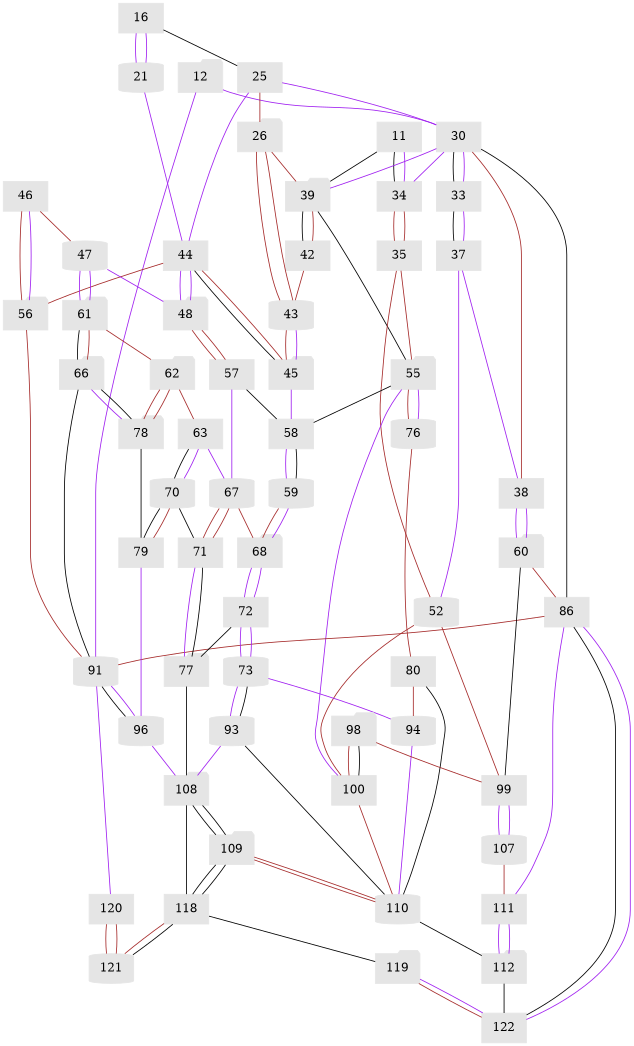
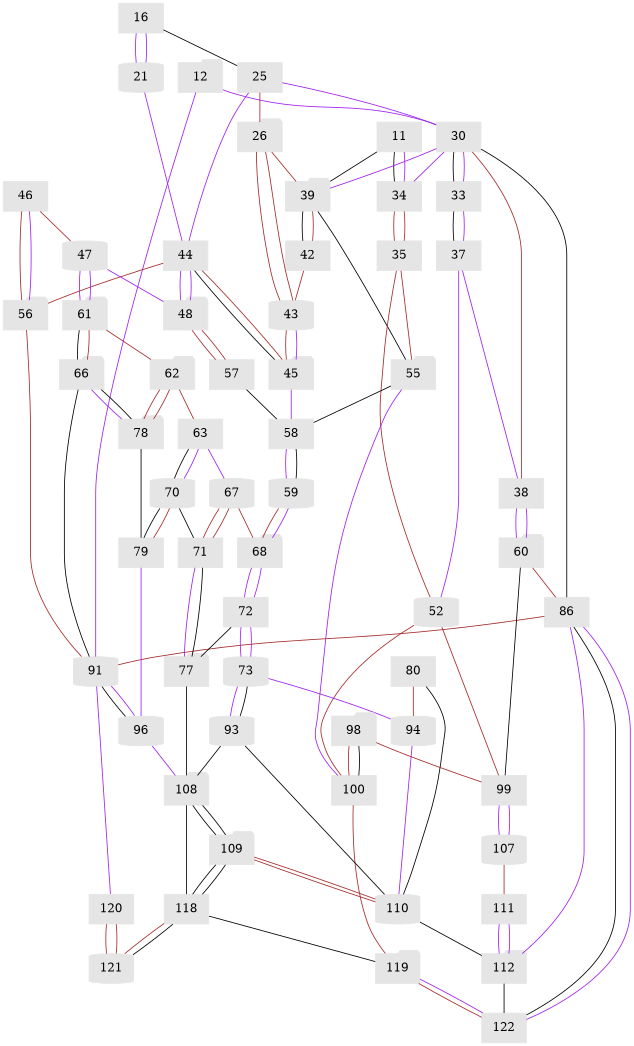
(232, 434) -> none
(413, 434) -> none
(209, 761) -> (209, 761)
(553, 765) -> (584, 800)
(376, 850) -> (358, 882)
